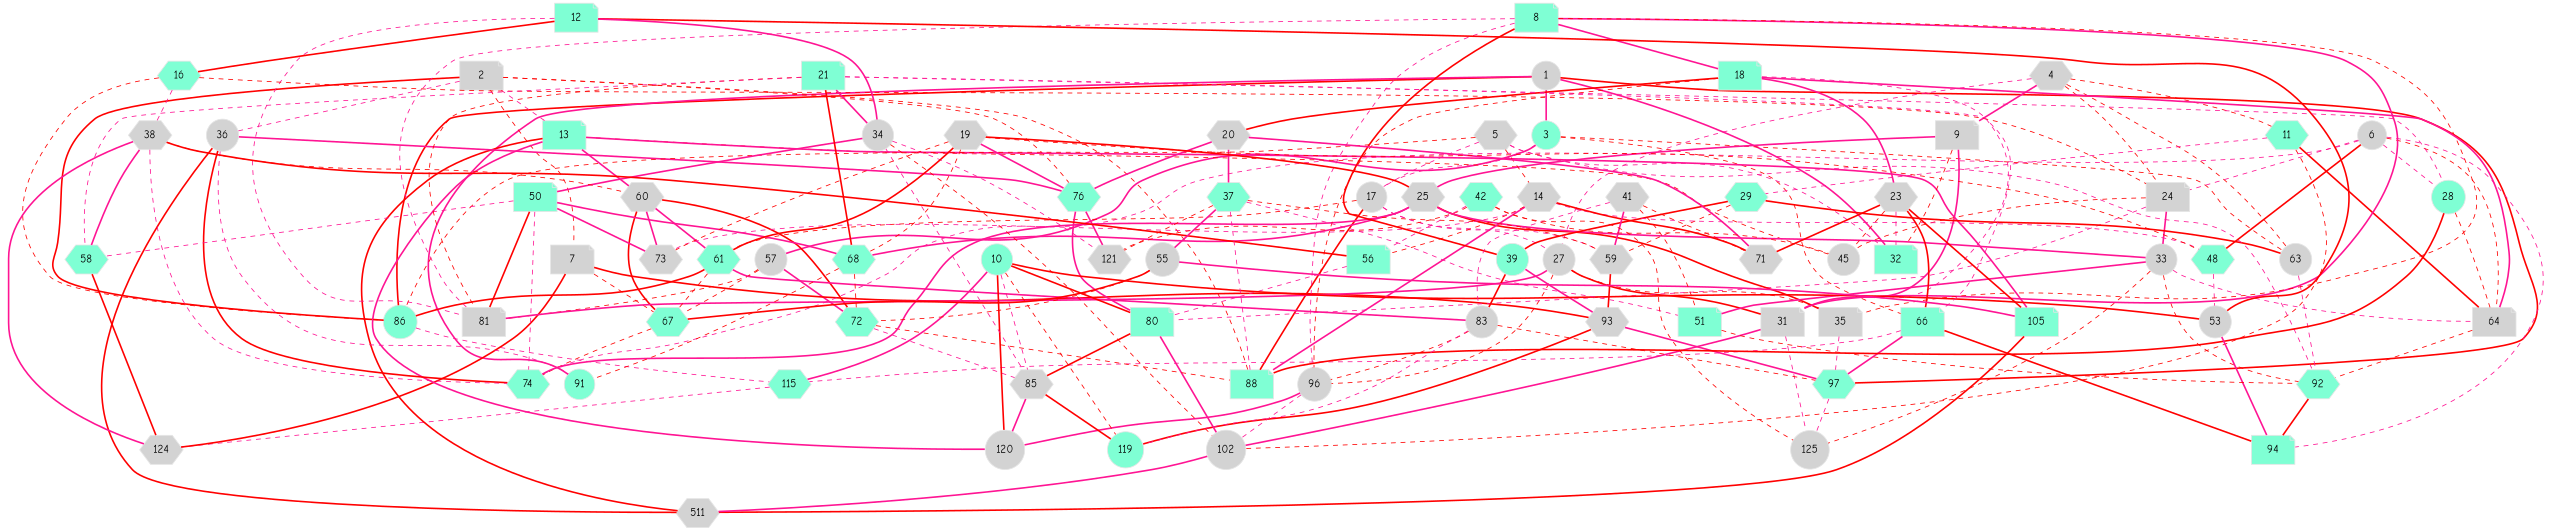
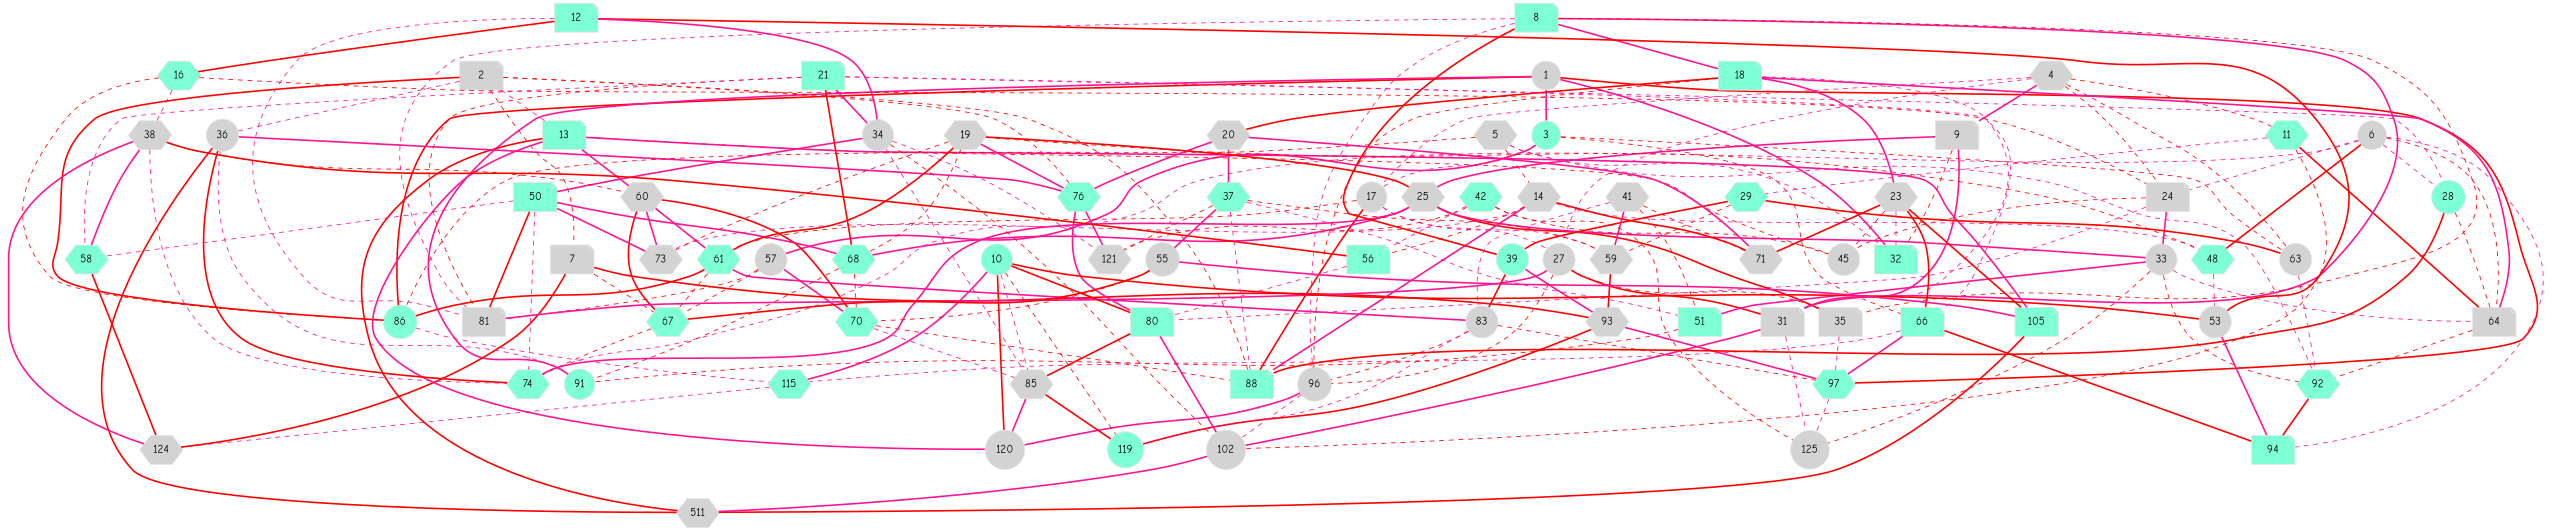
(1430, 162) -> (1610, 104)
(857, 322) -> (857, 322)
(2022, 371) -> (947, 361)
